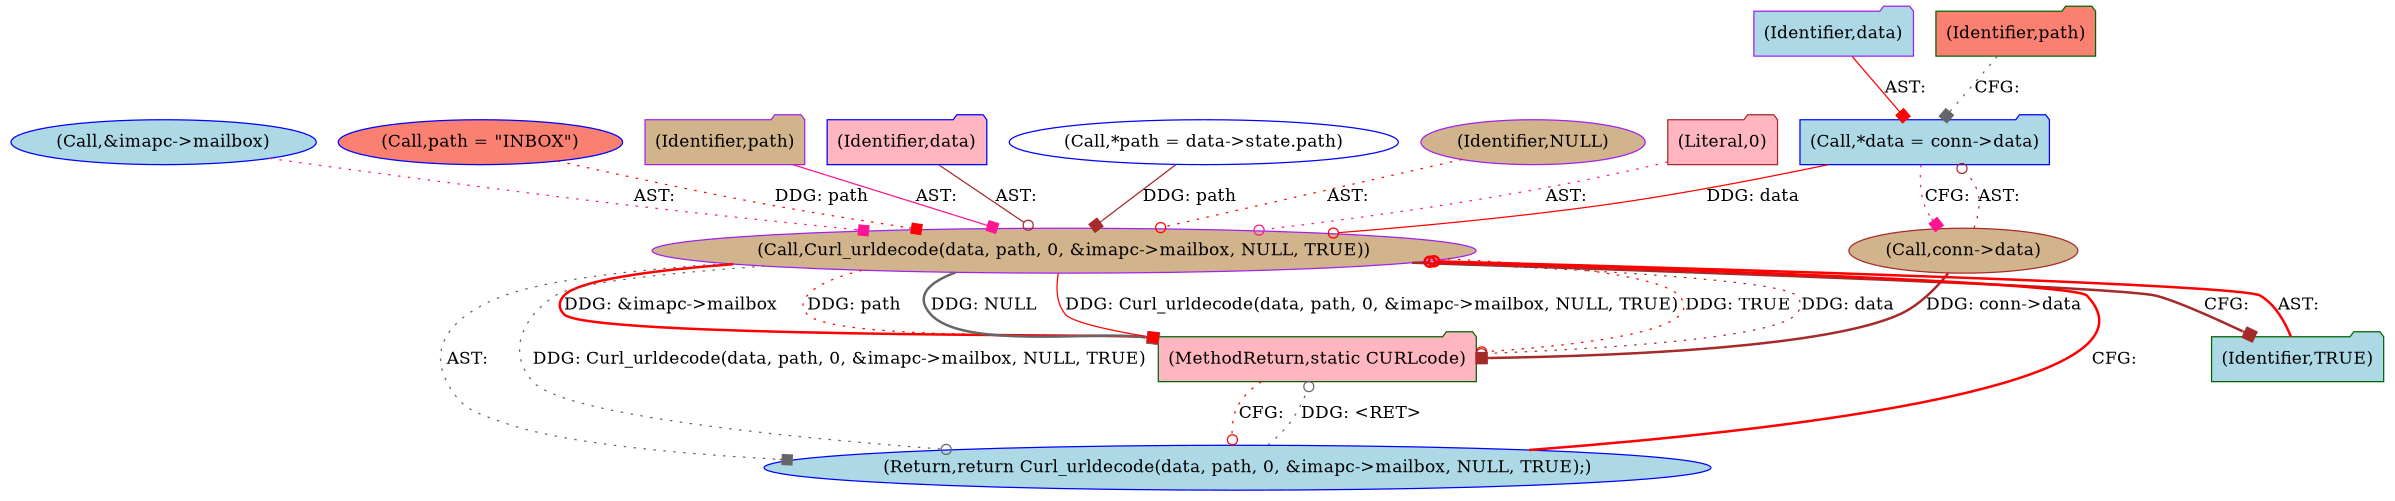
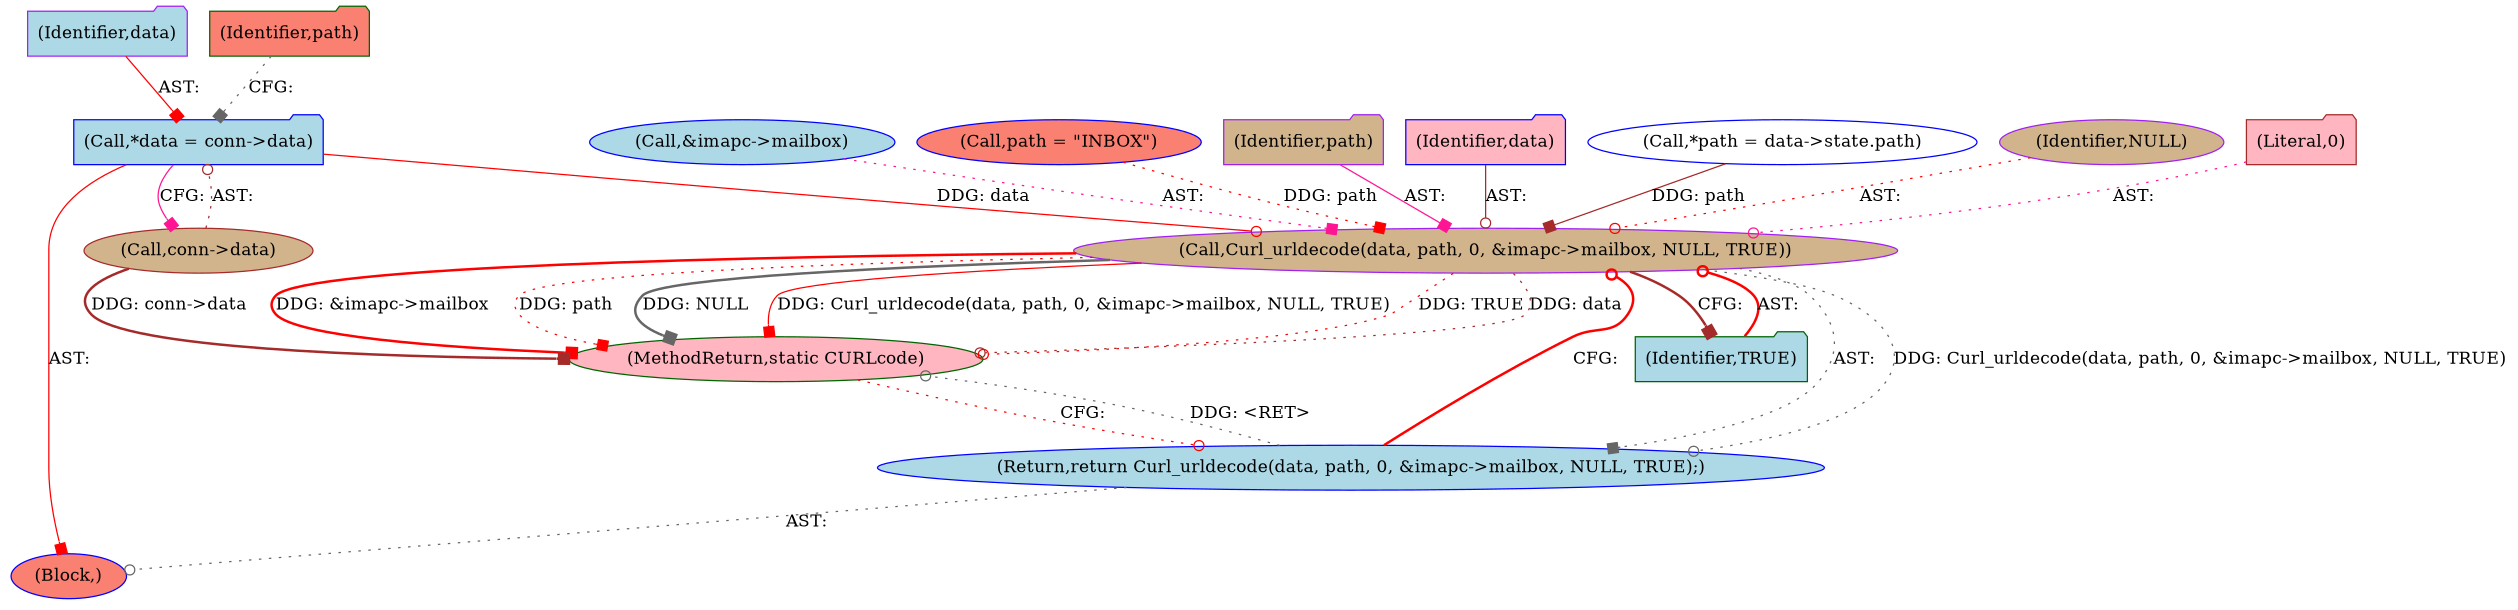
(1921, 193) -> (159, 191)
(1317, 359) -> (776, 359)
none -> (69, 576)
